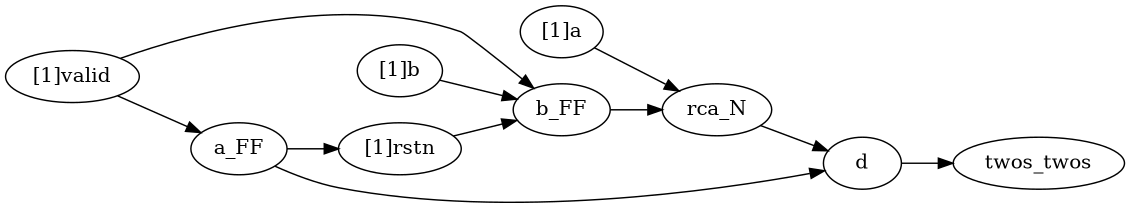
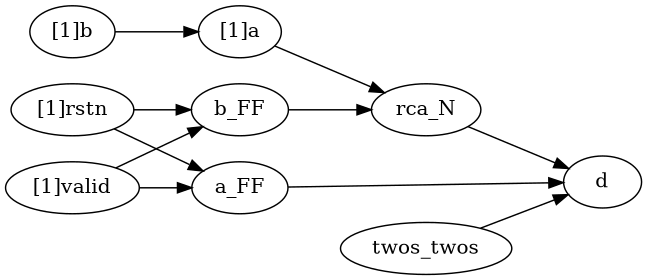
(471, 88) -> (149, 32)
(306, 149) -> (144, 143)
(920, 163) -> (518, 214)
